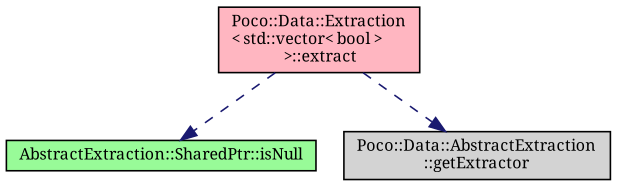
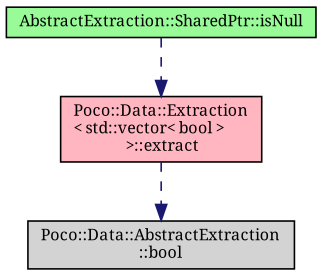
(235, 102) -> (161, 59)
(477, 156) -> (161, 245)
